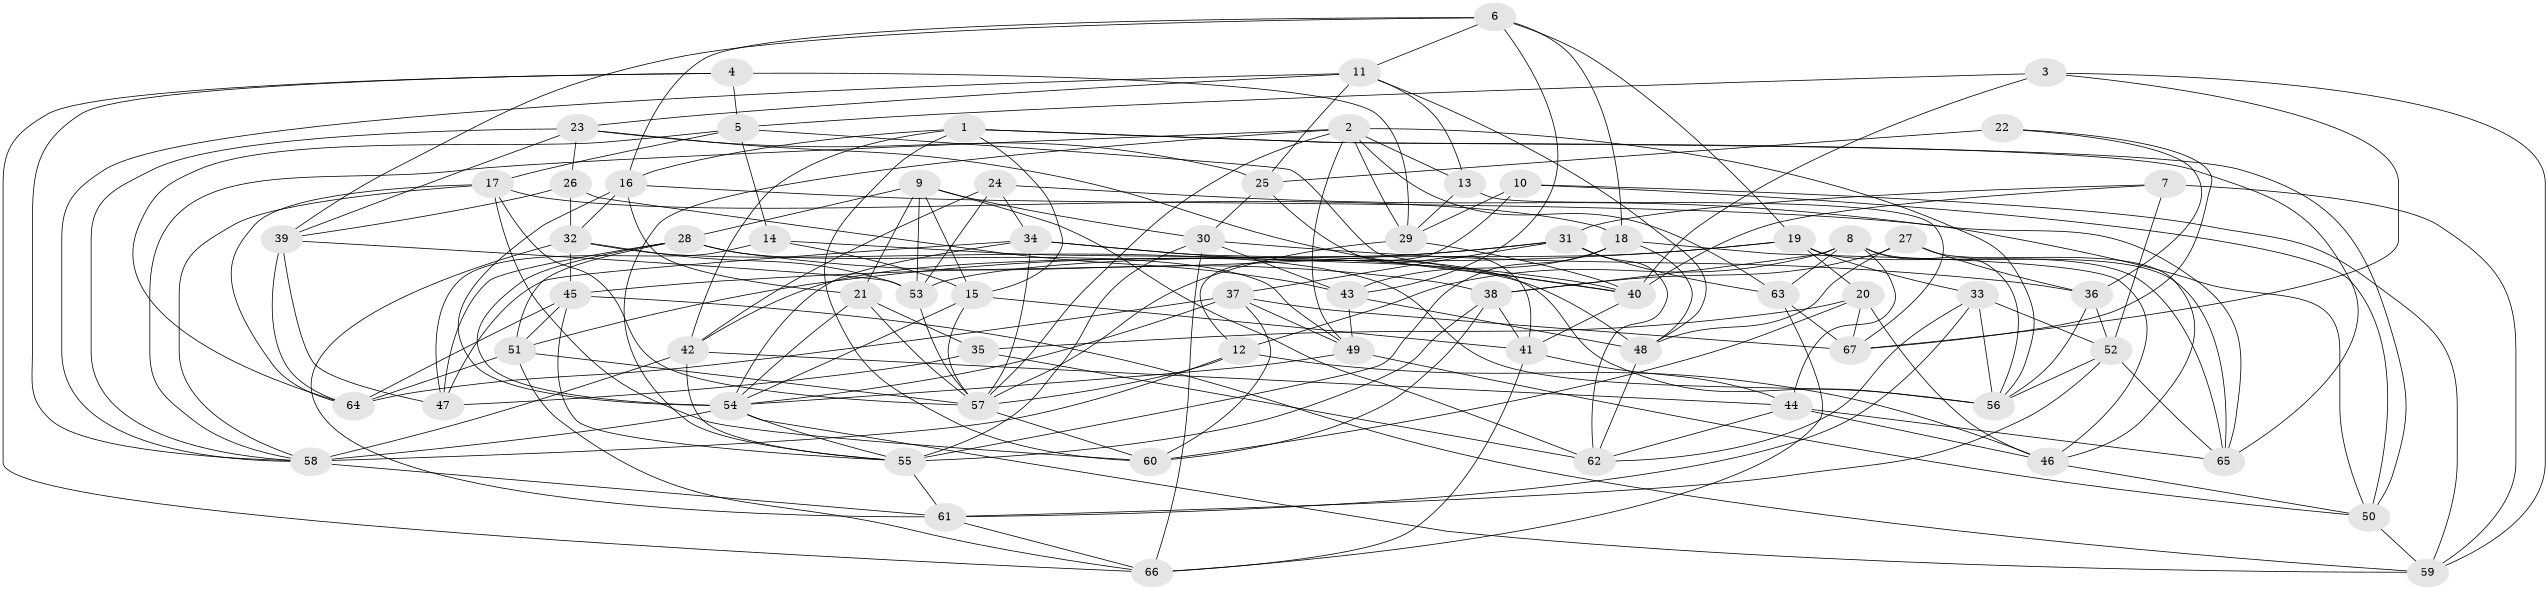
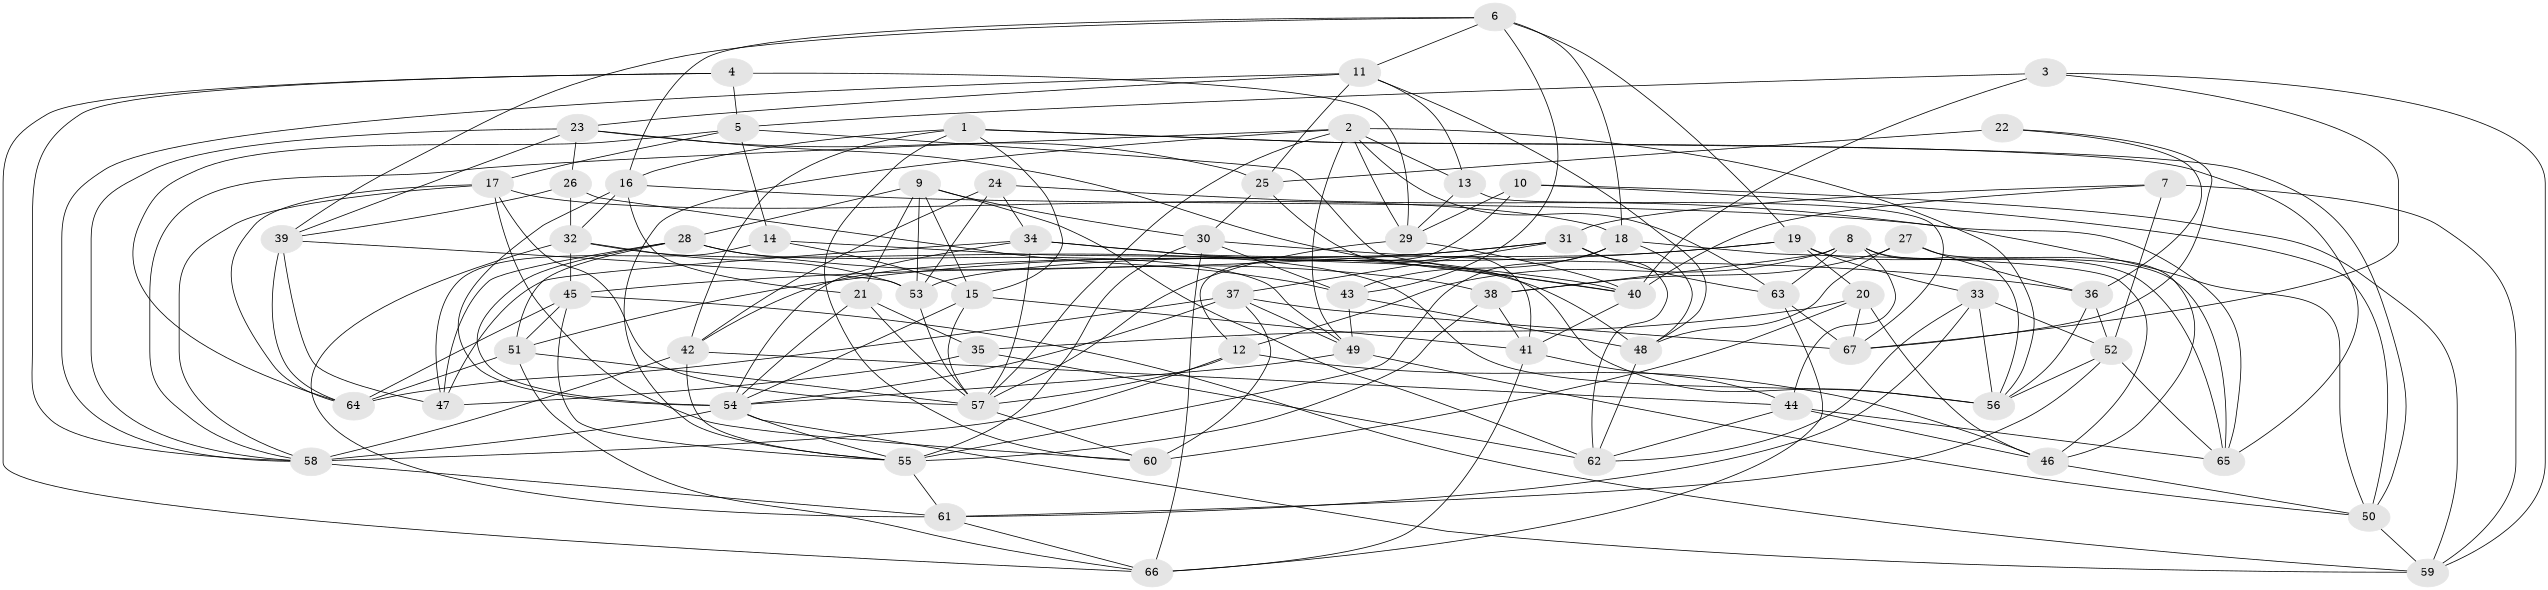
(1364, 415) -> none
